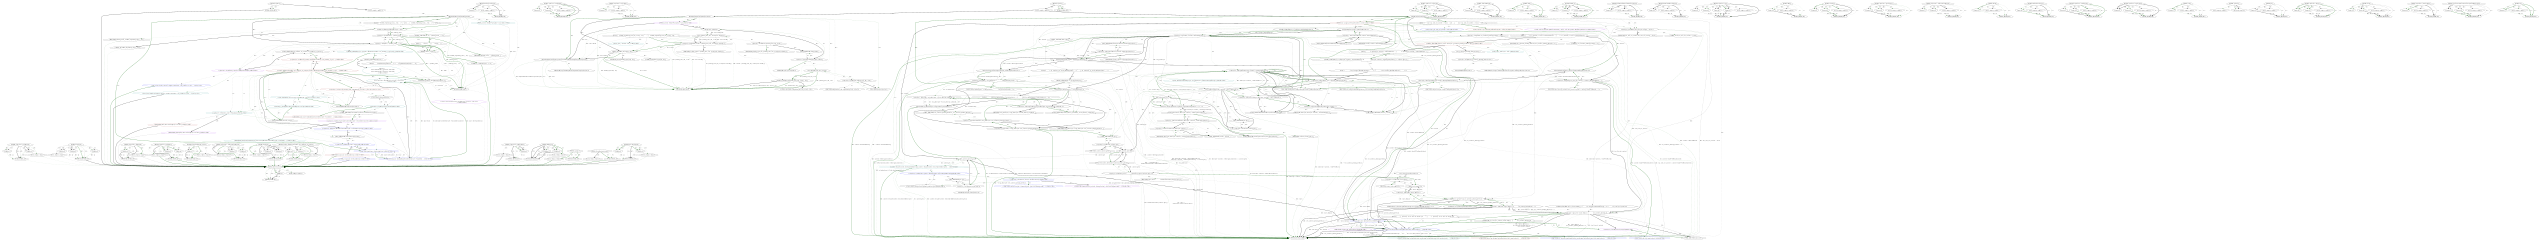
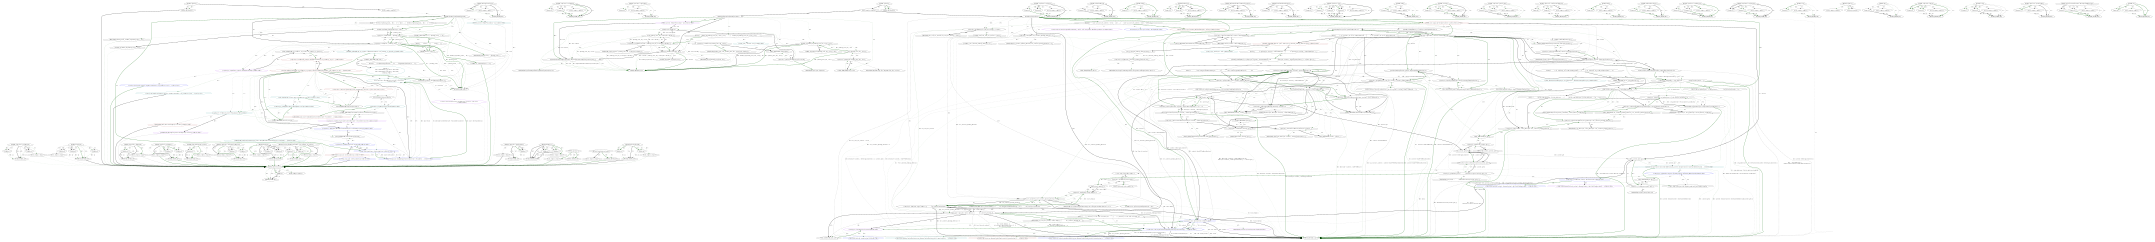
(813, 65) -> (846, 45)
